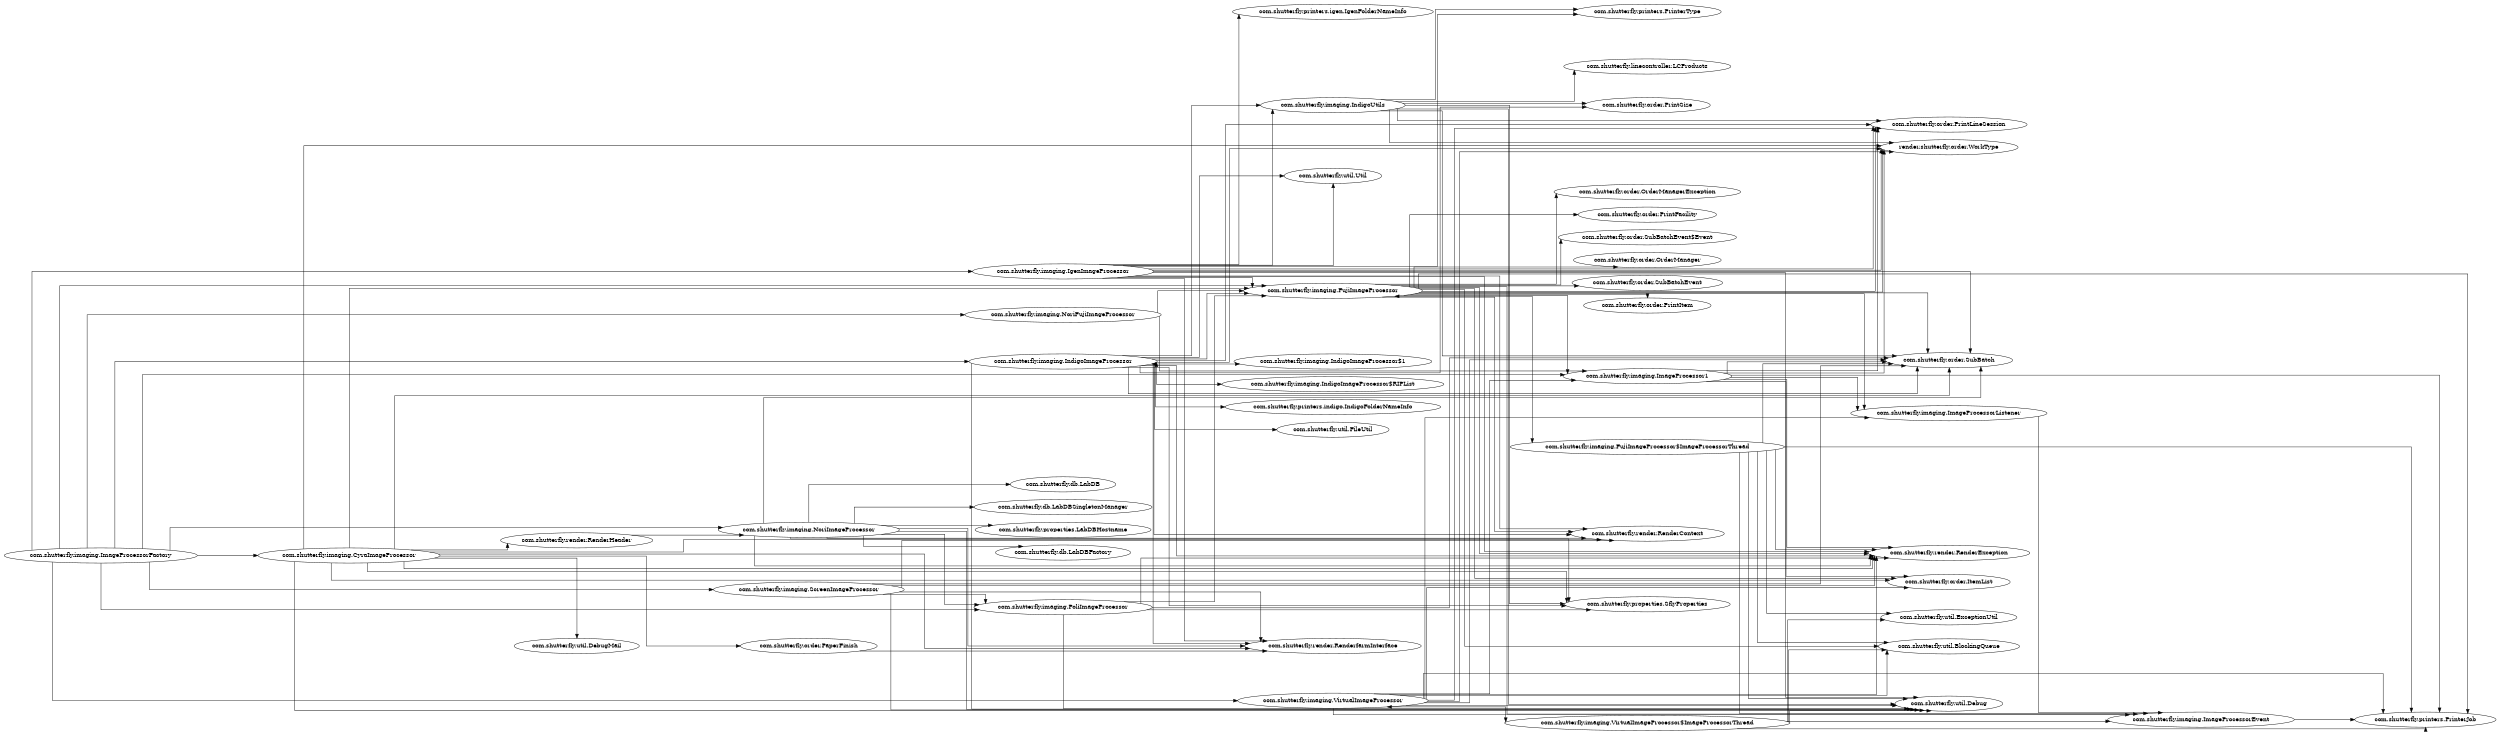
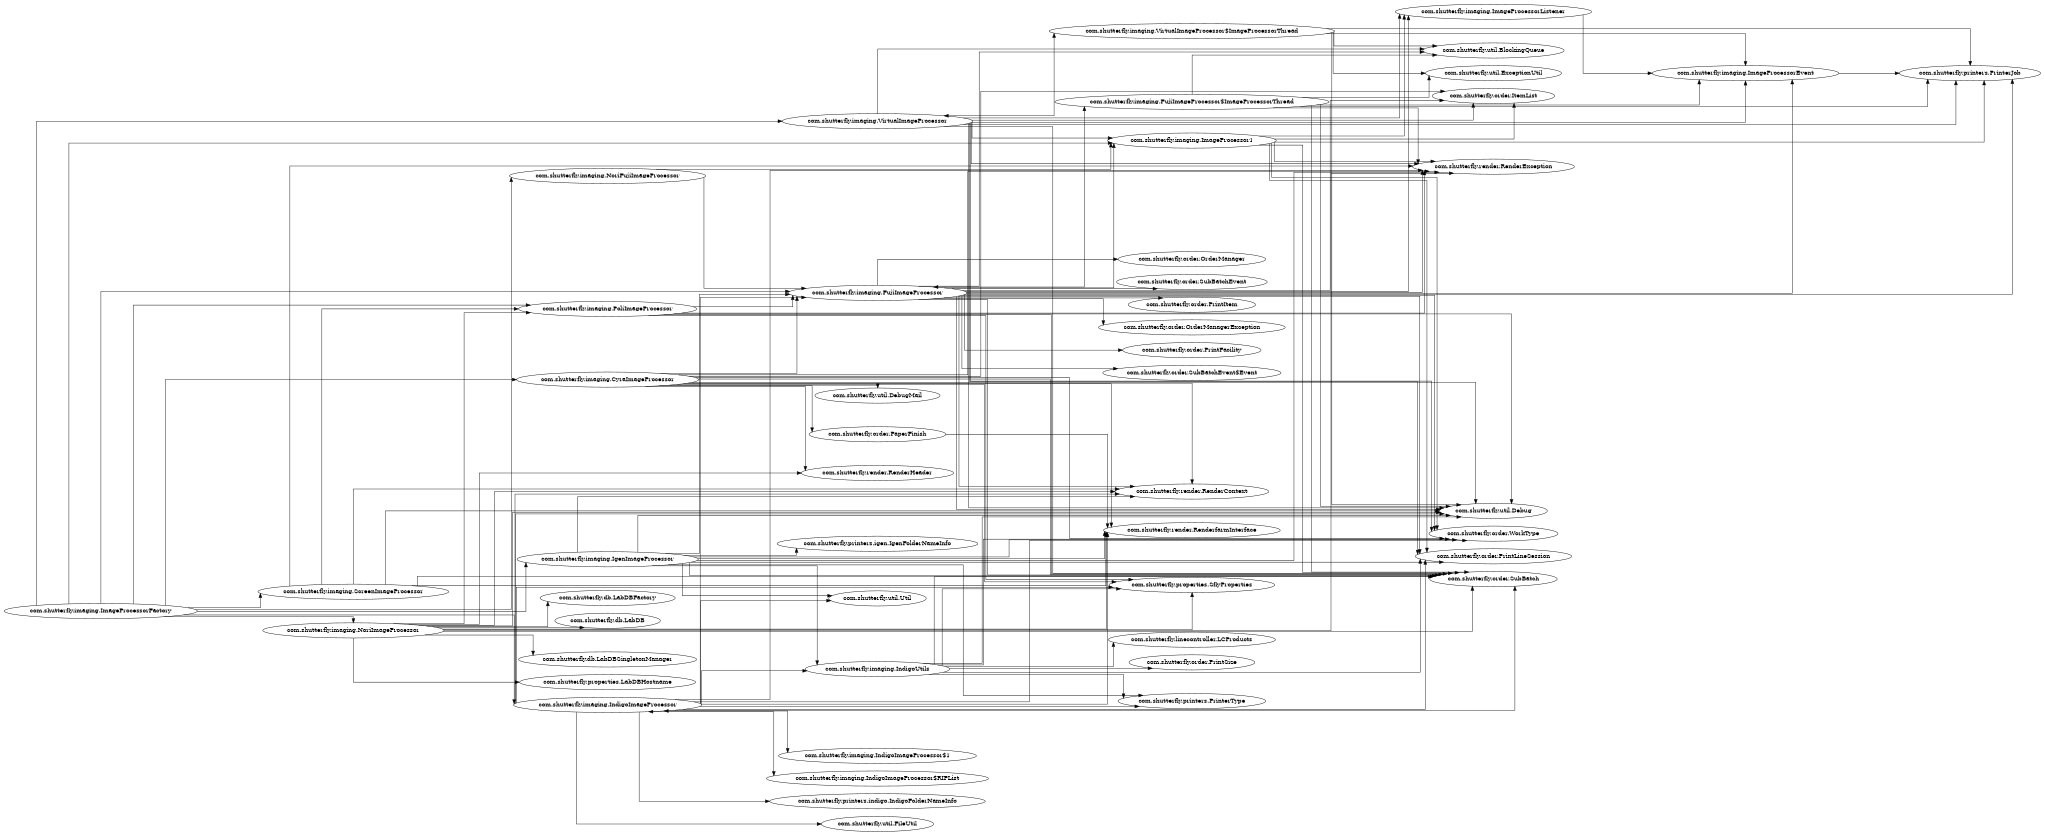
(1949, 147) -> (1493, 534)
(1440, 358) -> (917, 706)
none -> (956, 504)
(685, 535) -> (527, 473)
